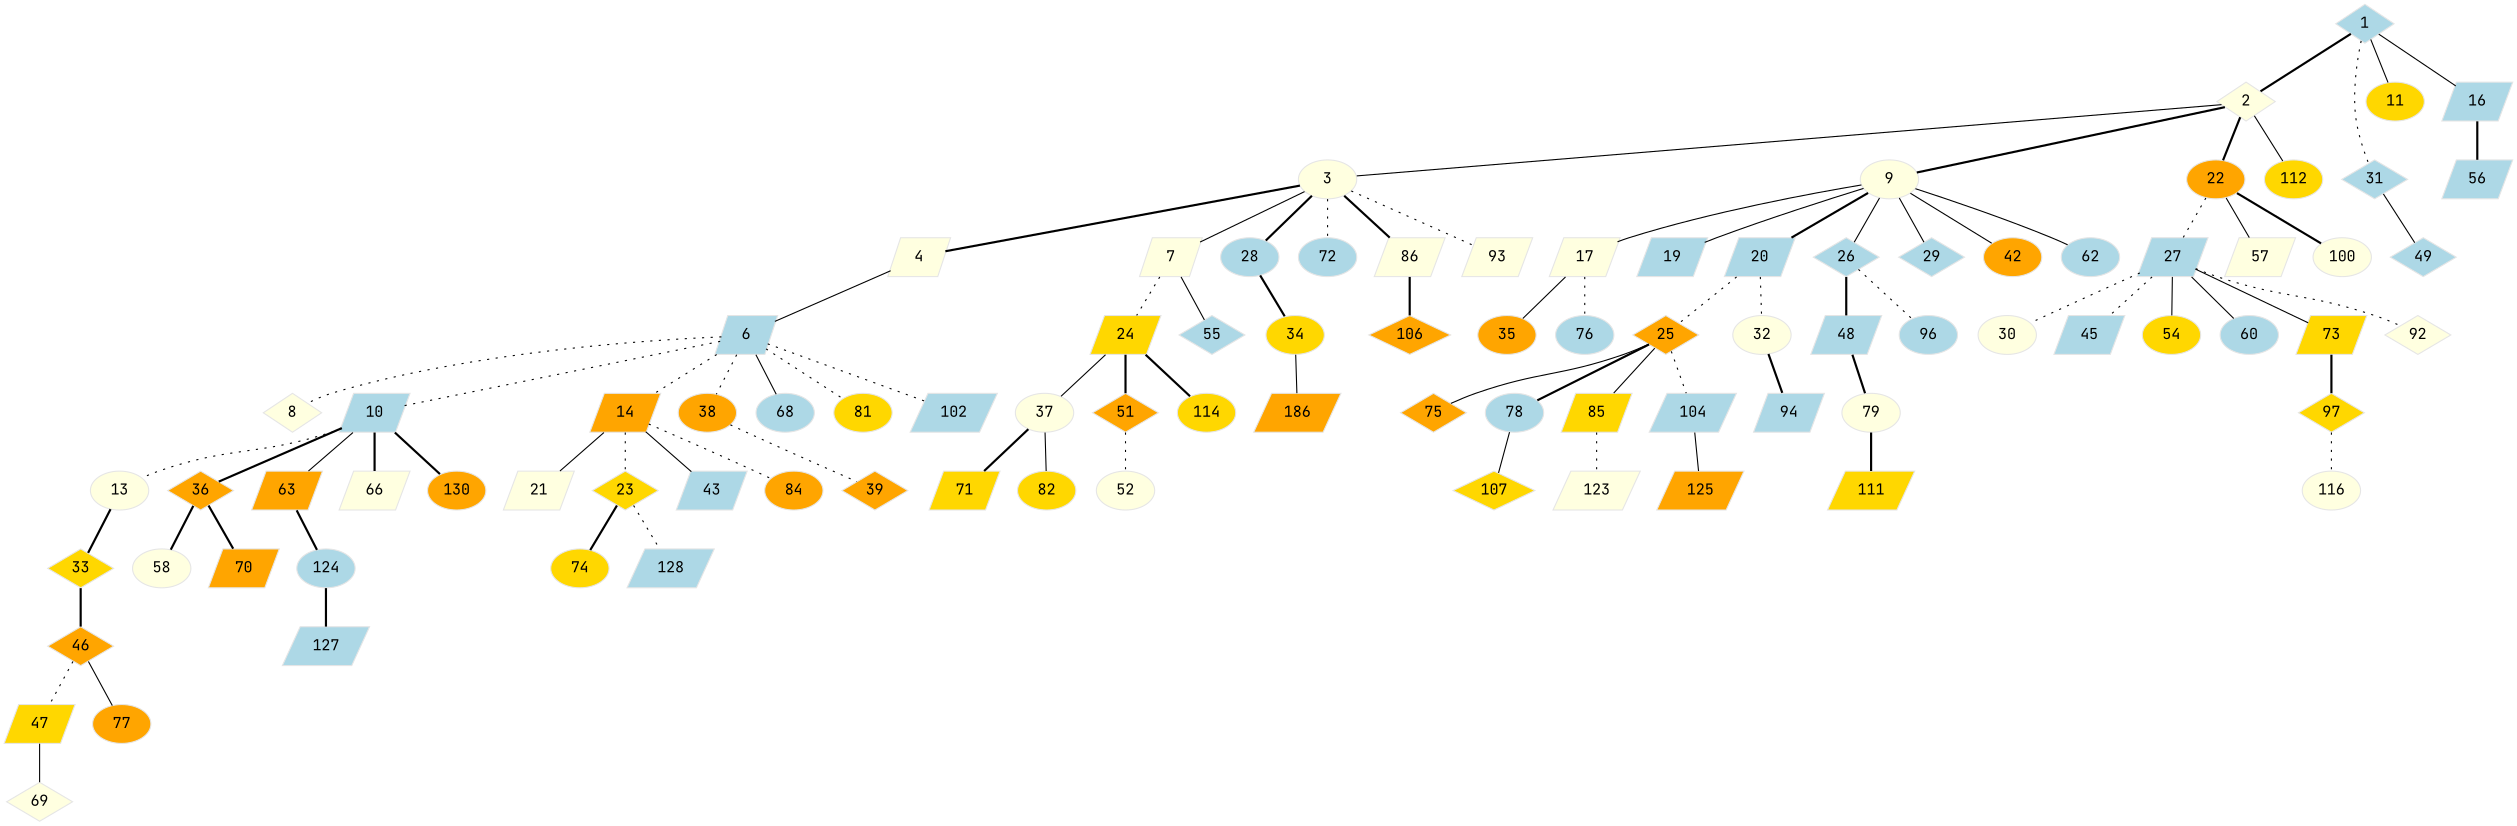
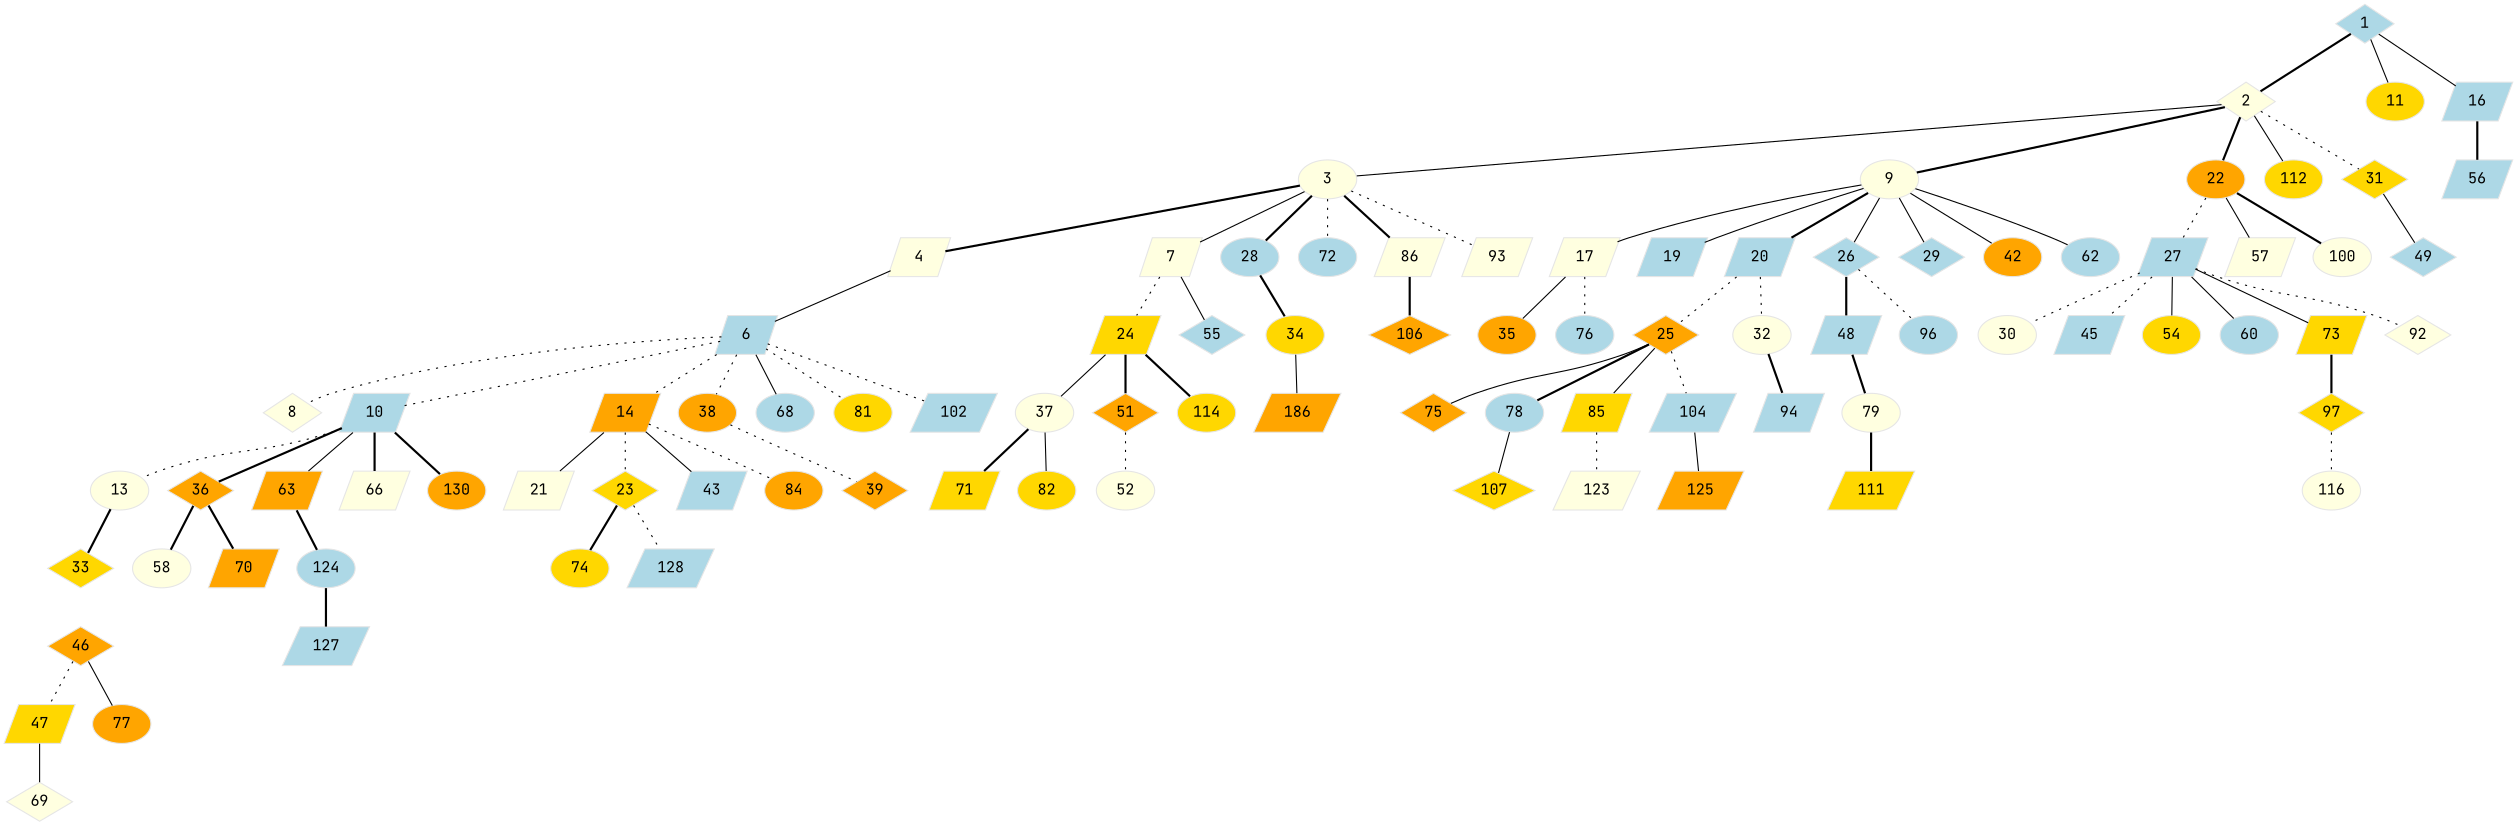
(2355, 103) -> (2310, 140)
(2375, 179) -> (2375, 179)
(81, 607) -> none
